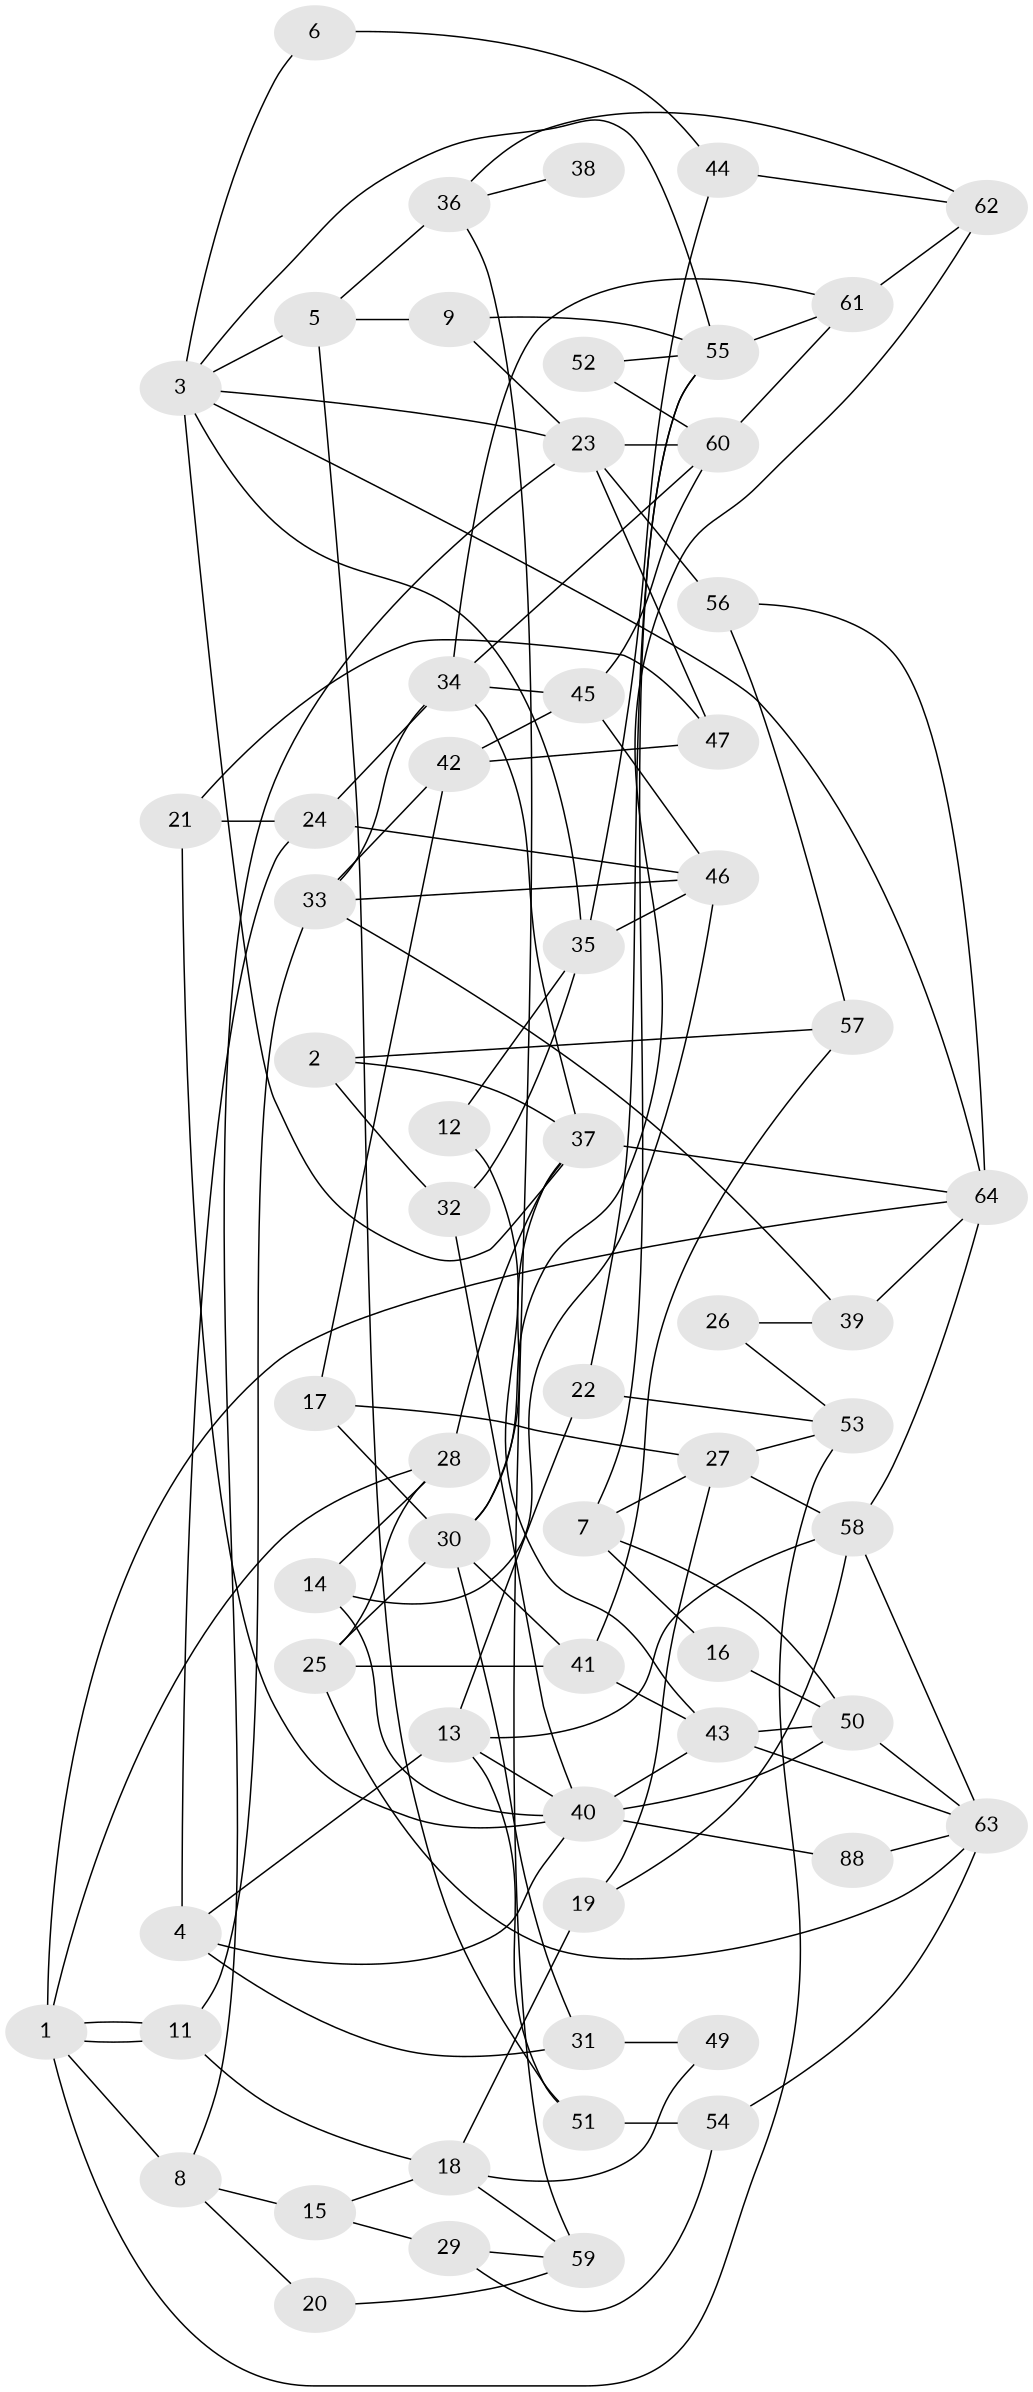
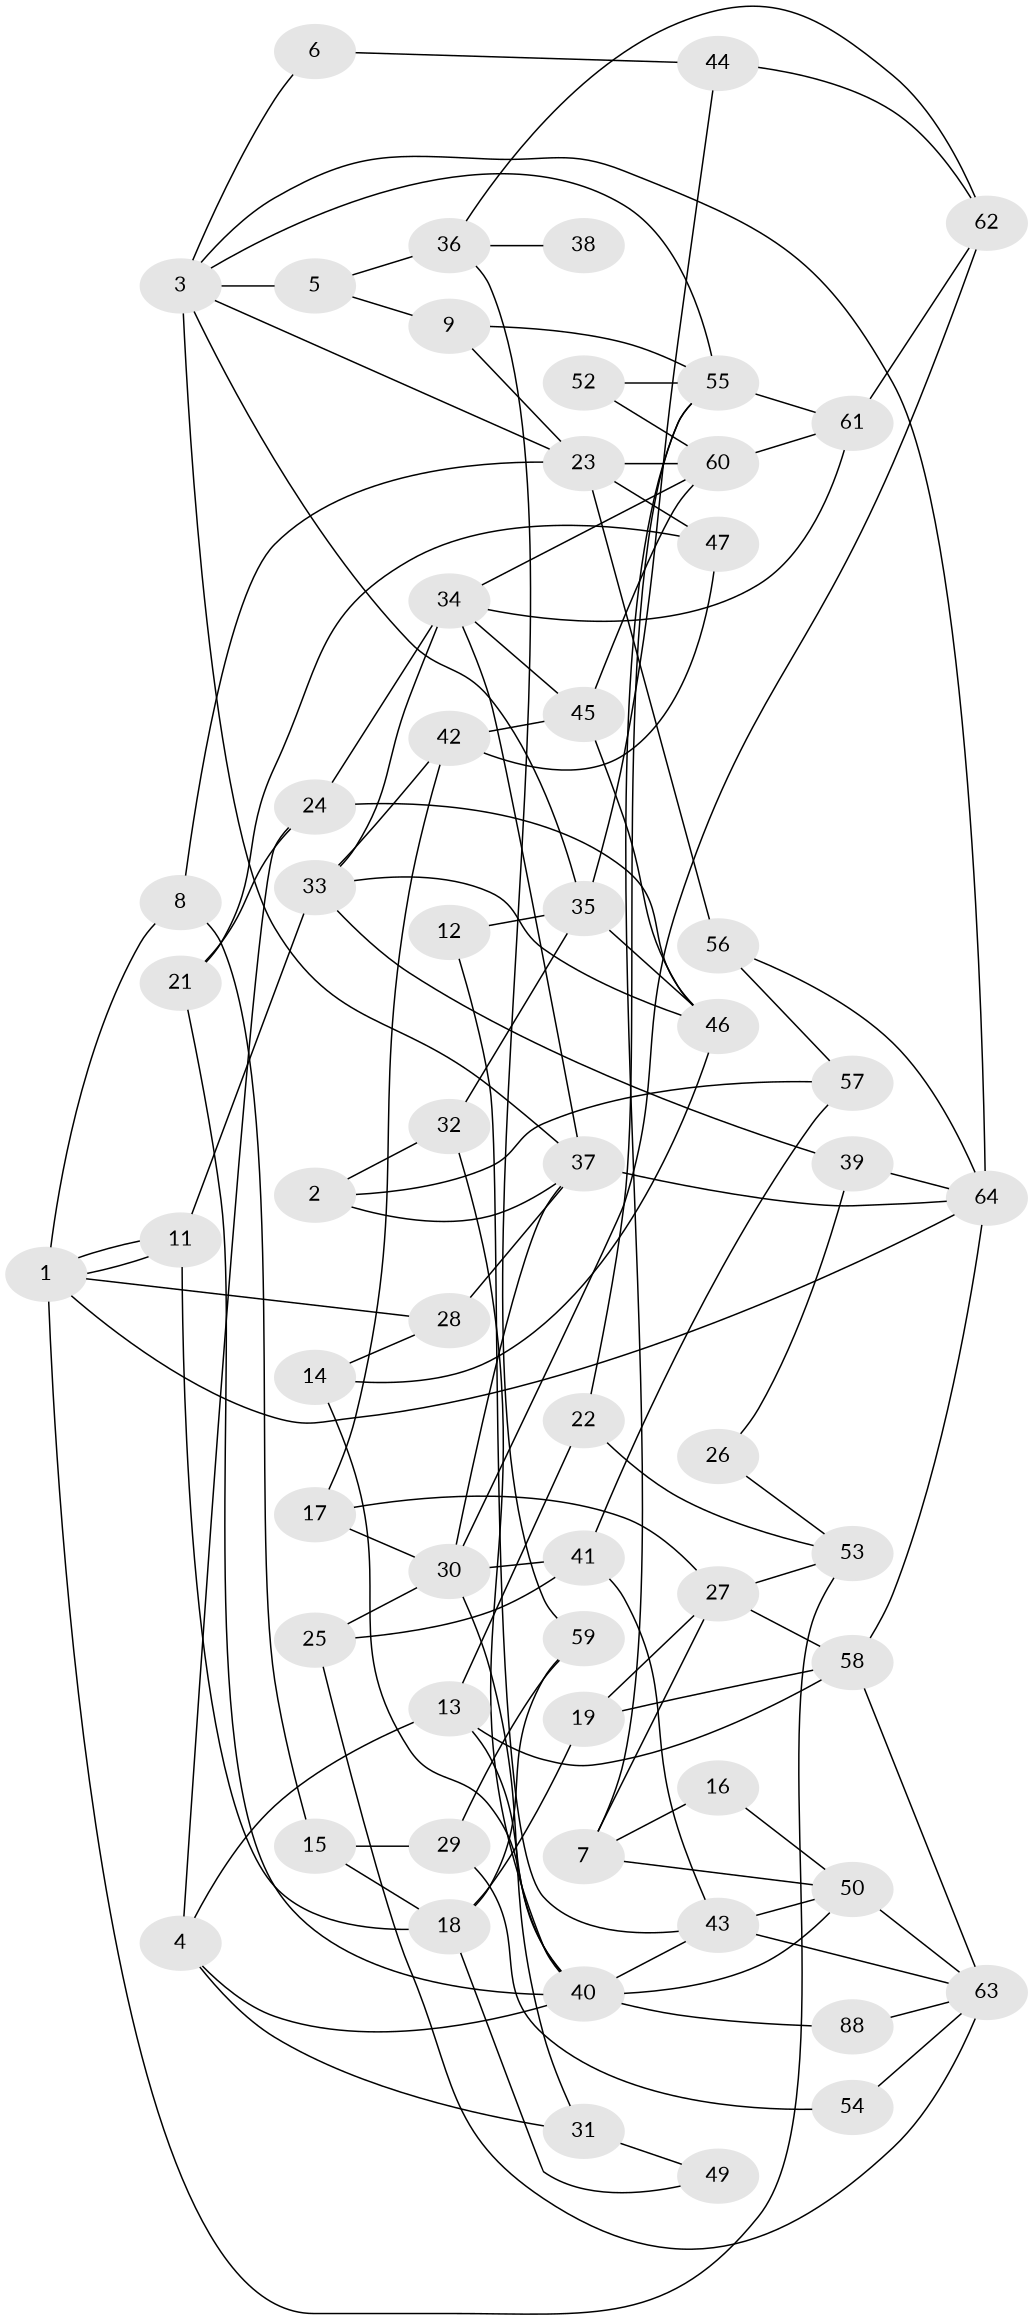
(374, 1590) -> none
(584, 2123) -> none
(315, 2305) -> none
